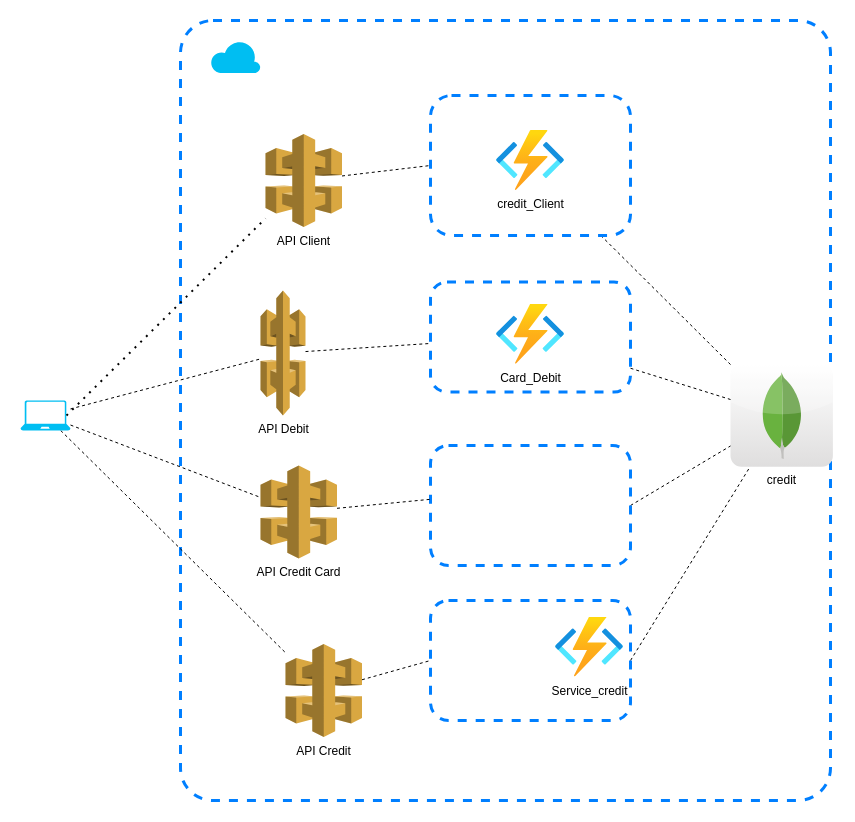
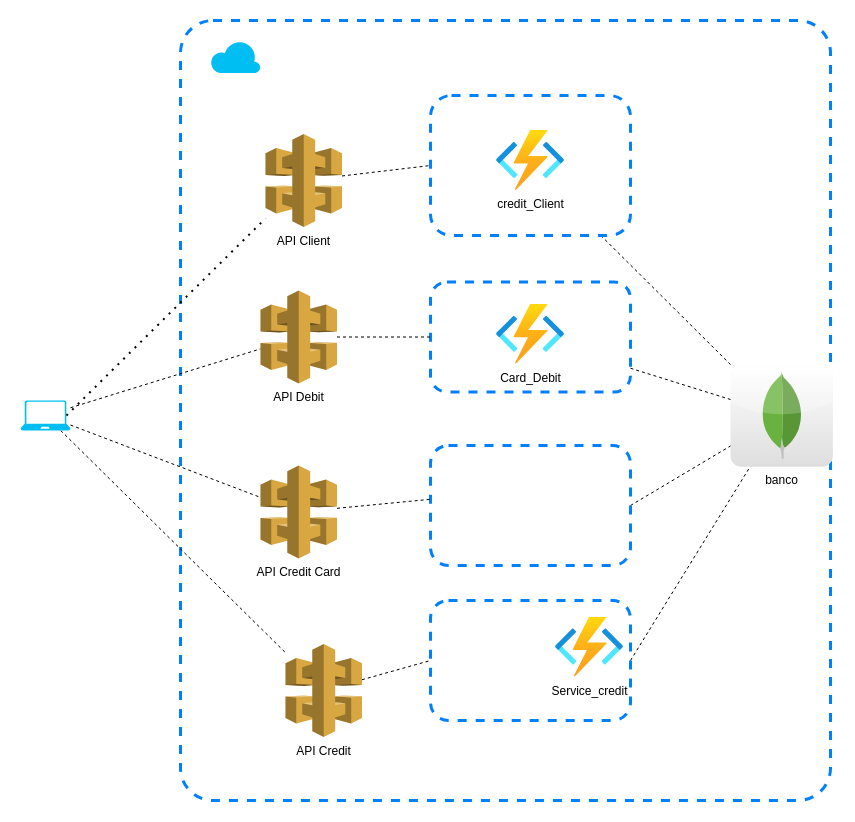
(283, 353) -> (299, 337)
(782, 481) -> (782, 481)
